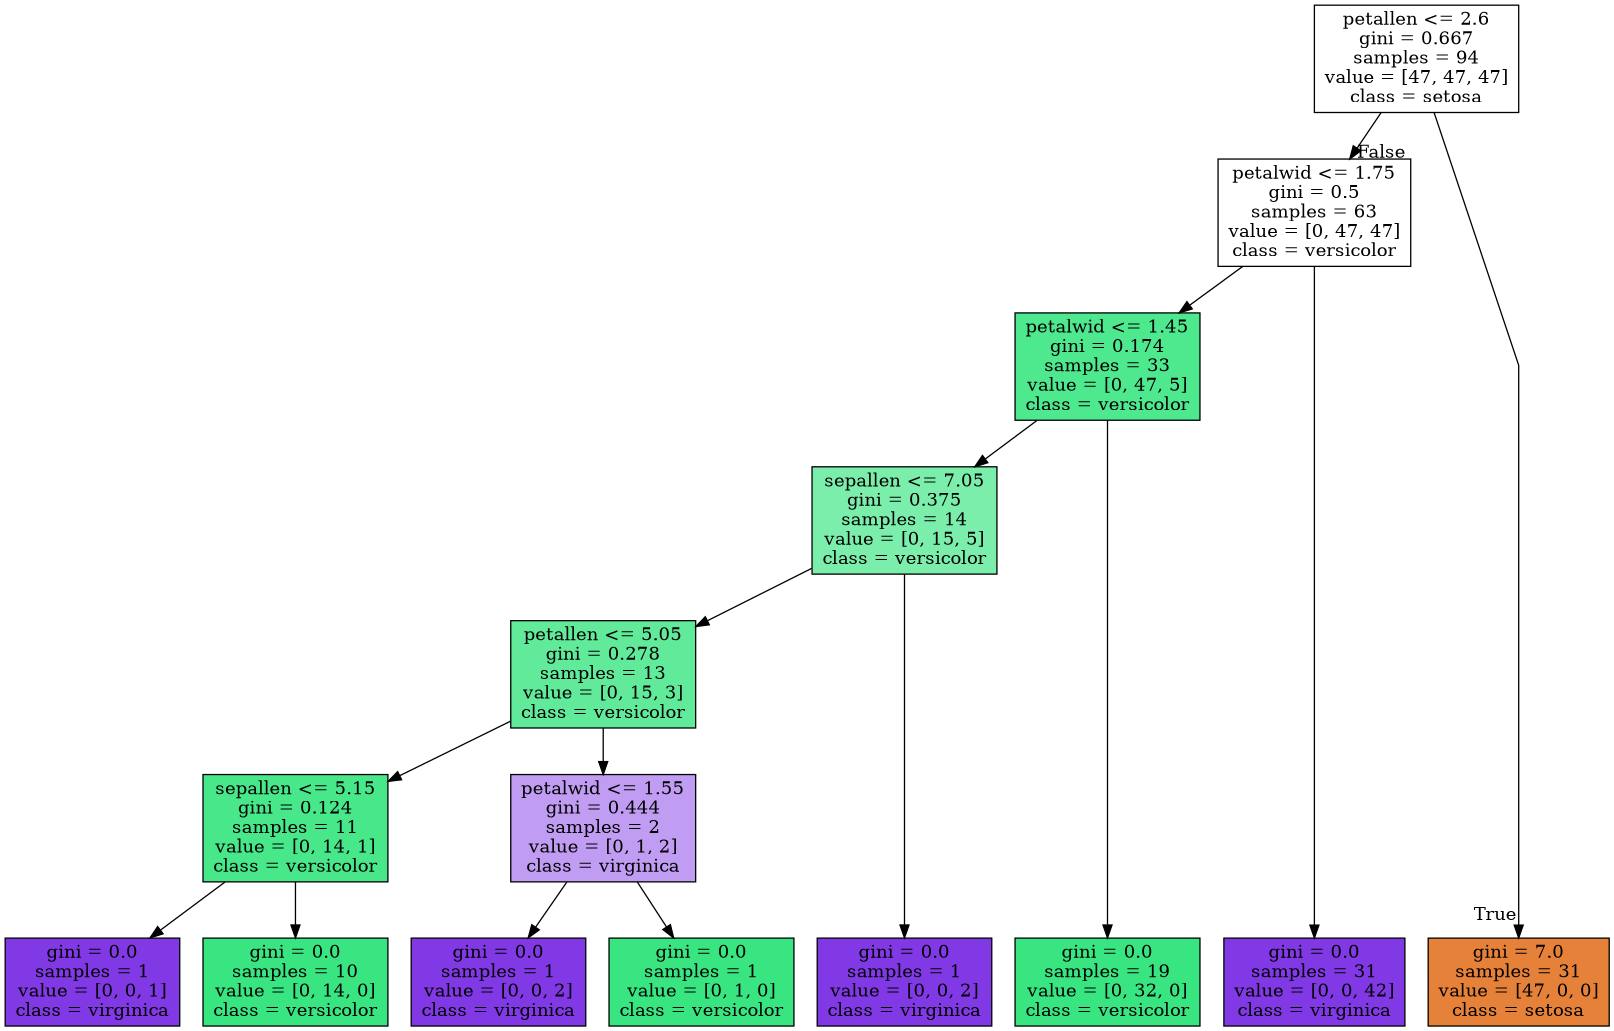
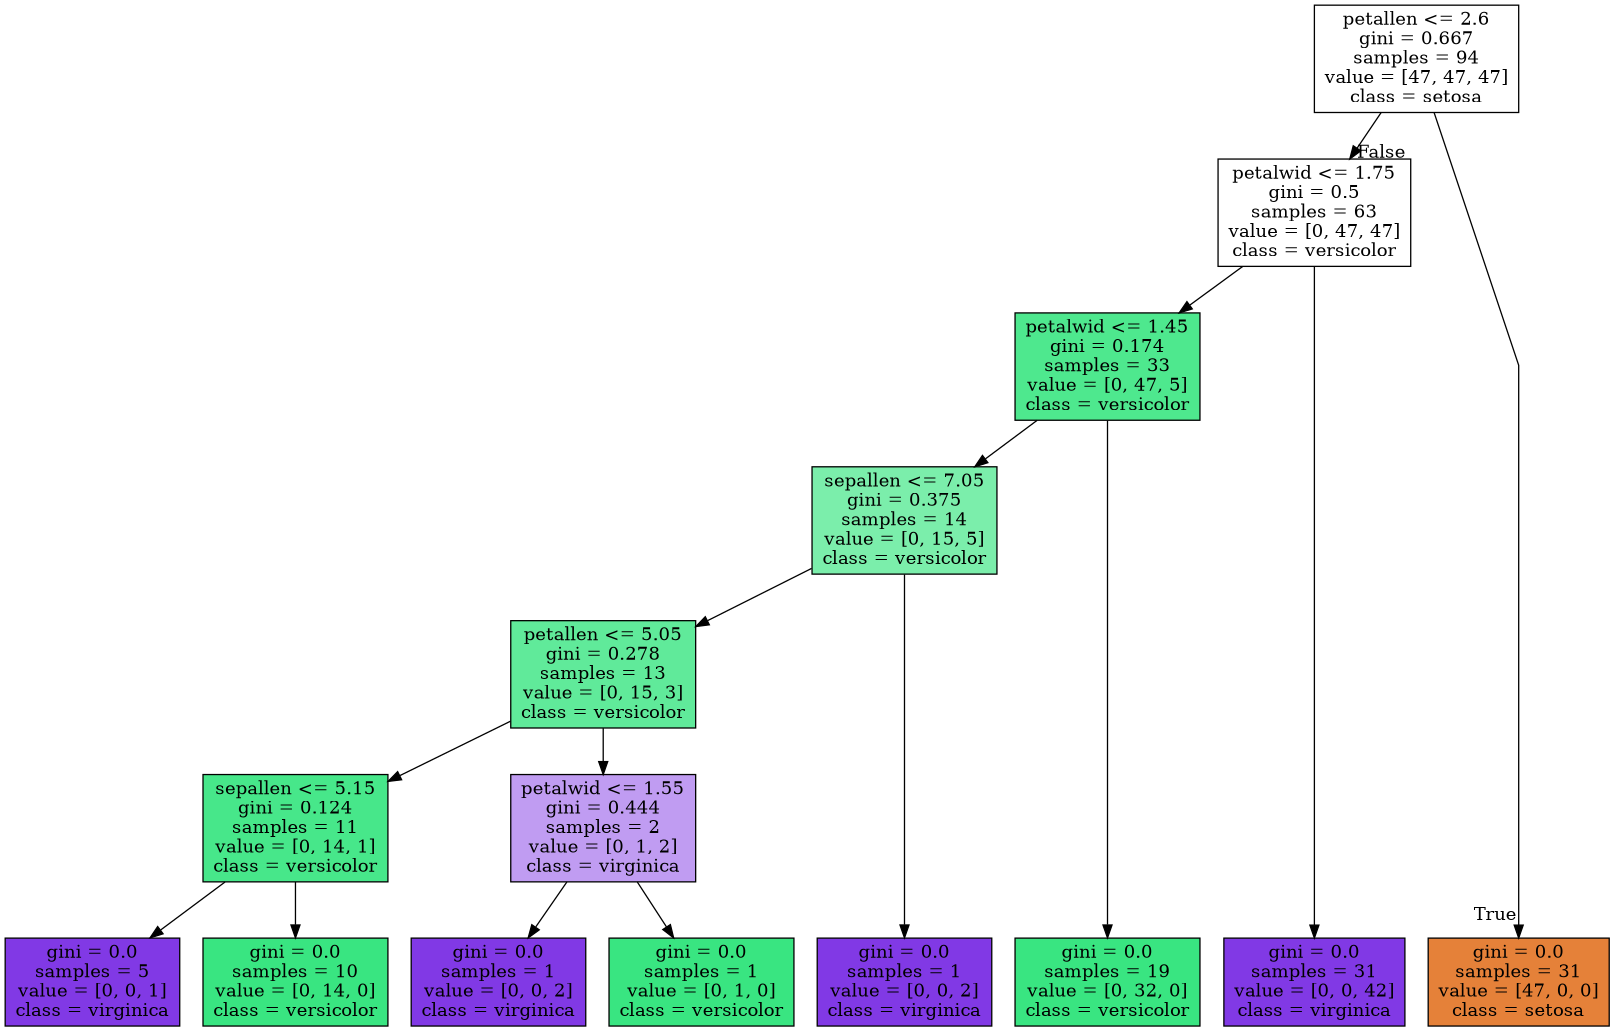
(92, 982) -> (92, 982)
(1519, 982) -> (1519, 982)
